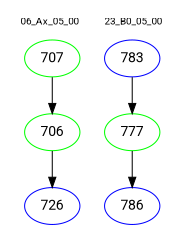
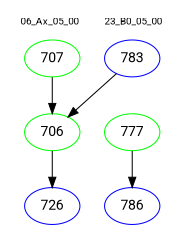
(132, 90) -> (103, 85)
